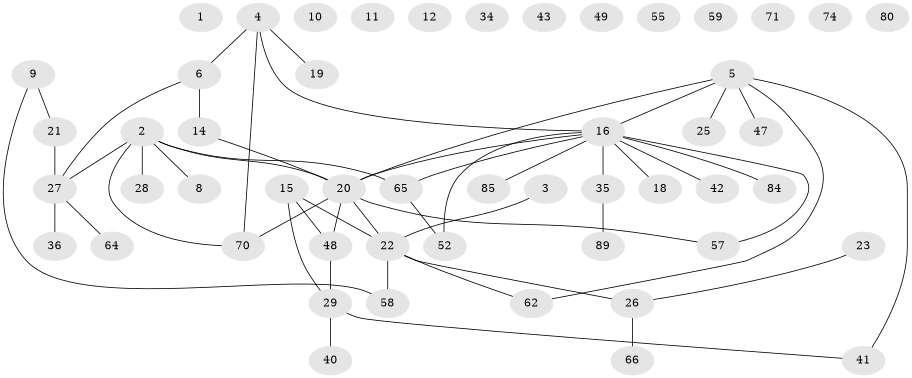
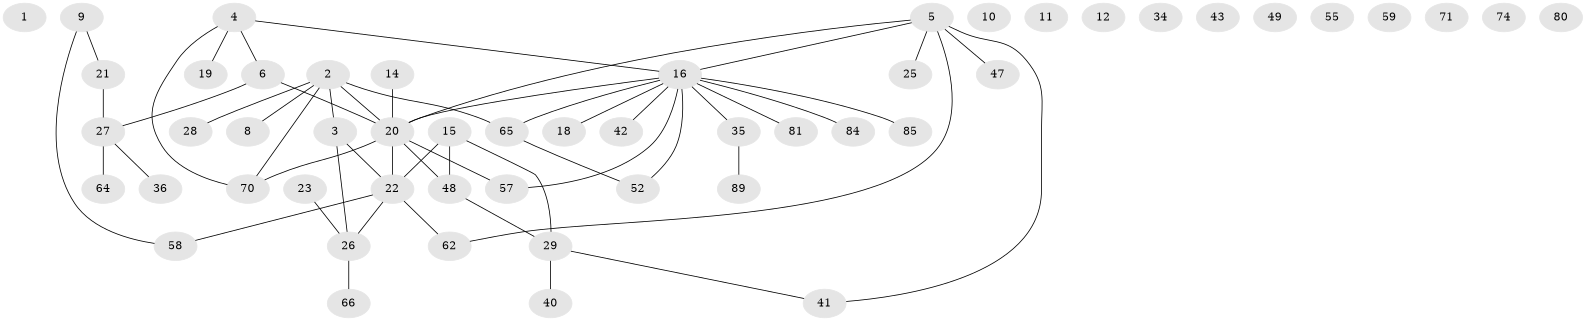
(199, 103) -> (326, 101)
none -> (796, 132)
(98, 161) -> (331, 98)
none -> (342, 189)
